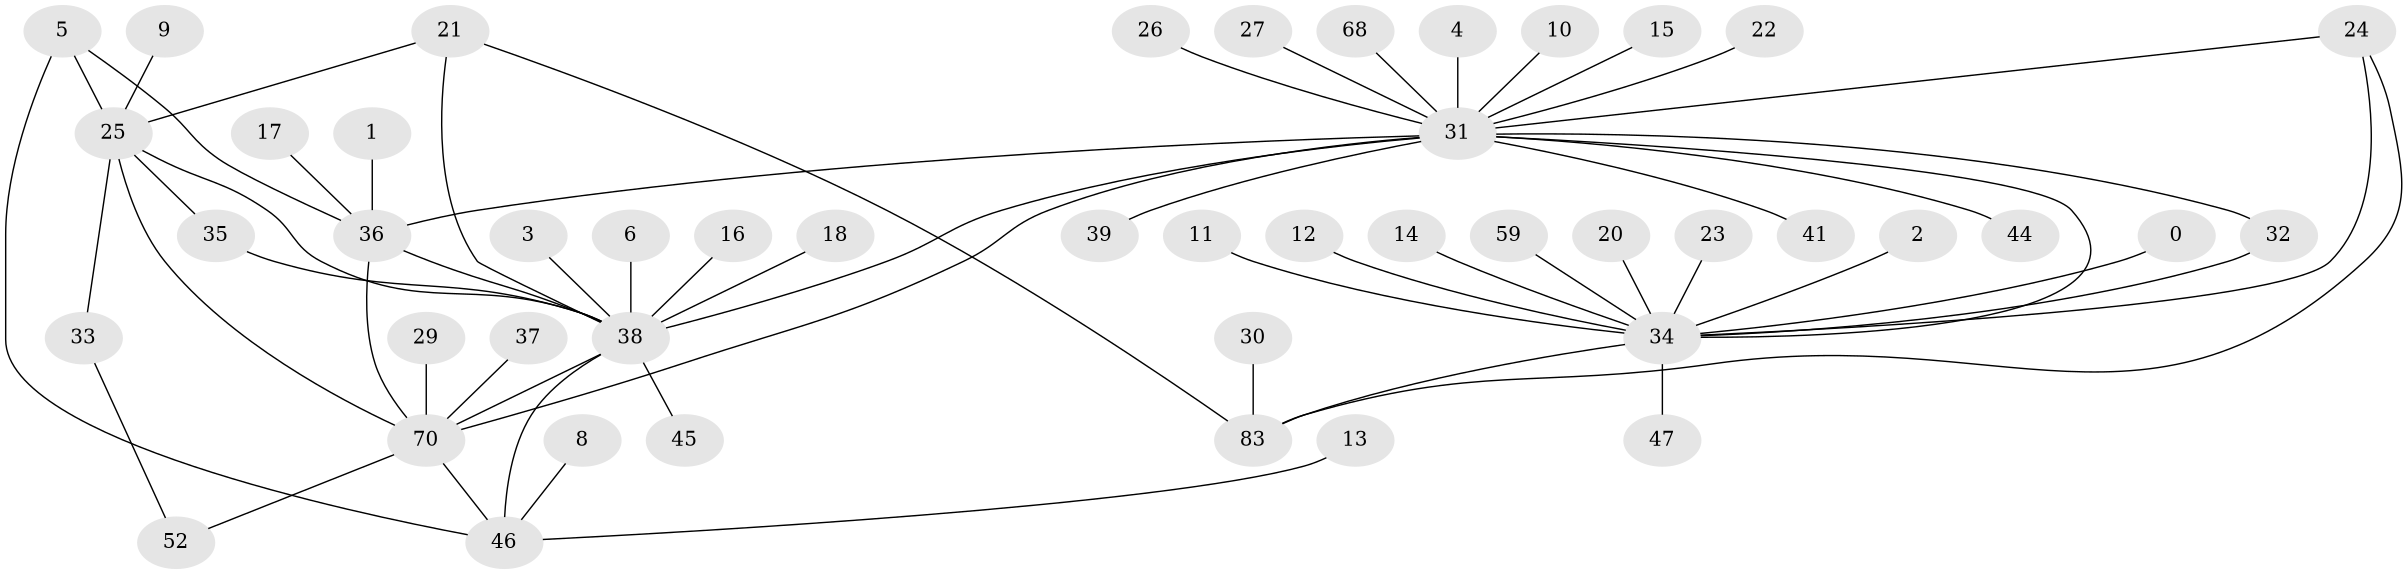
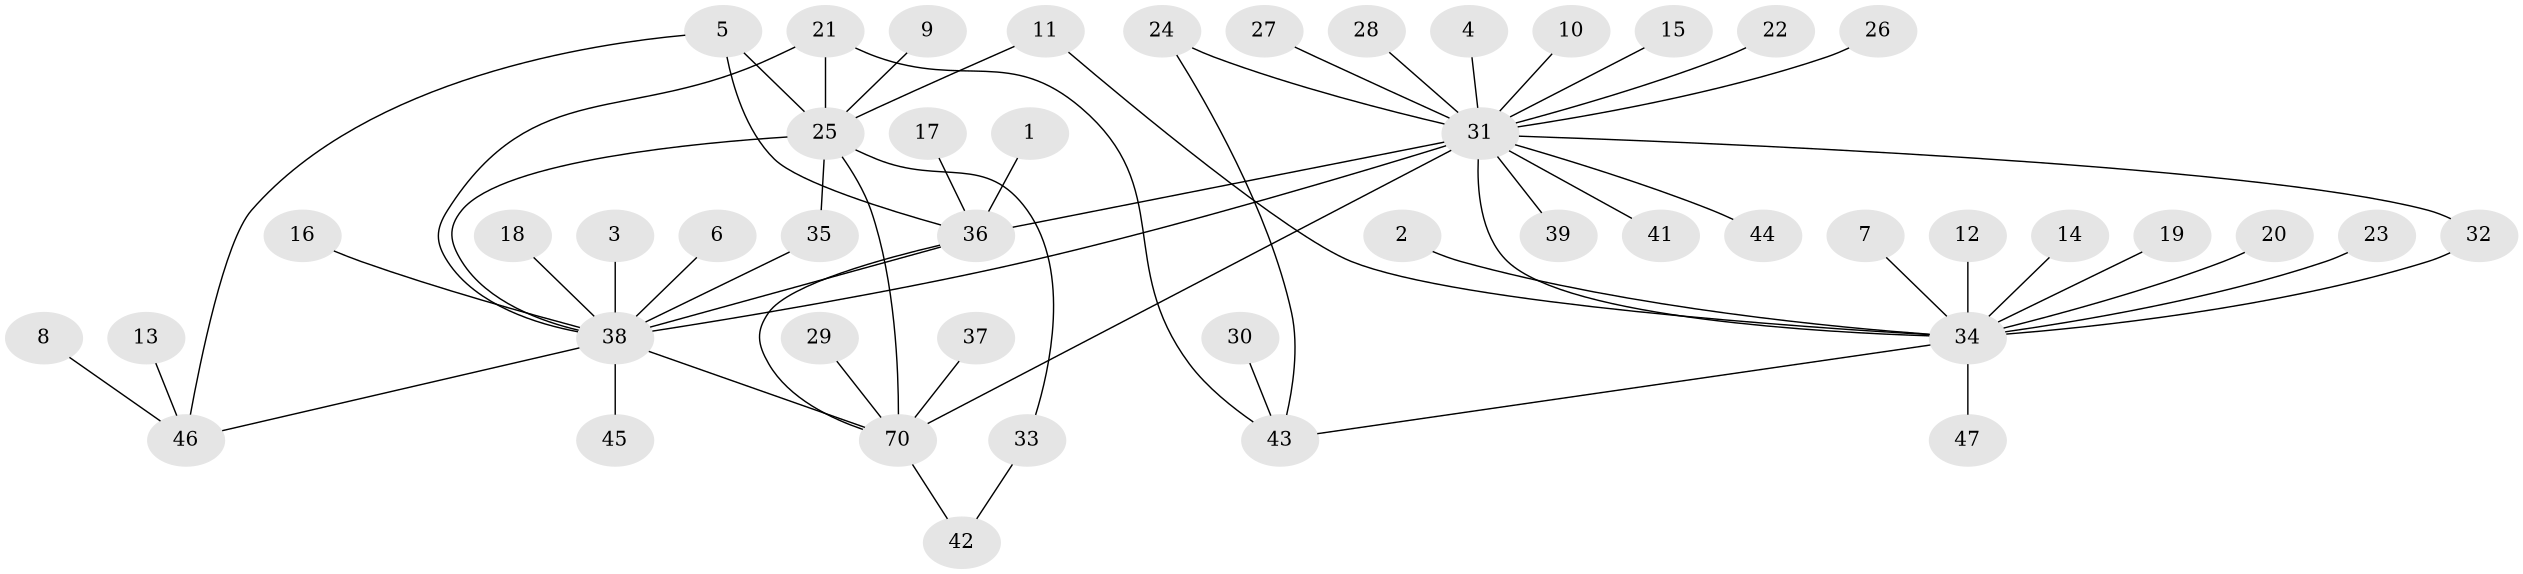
(1355, 31) -> (1367, 31)
none -> (935, 82)
(1509, 236) -> (2172, 236)
(2177, 236) -> (1866, 236)
(2125, 305) -> none
(1253, 440) -> (1280, 440)
(465, 492) -> none
(176, 543) -> (962, 543)
